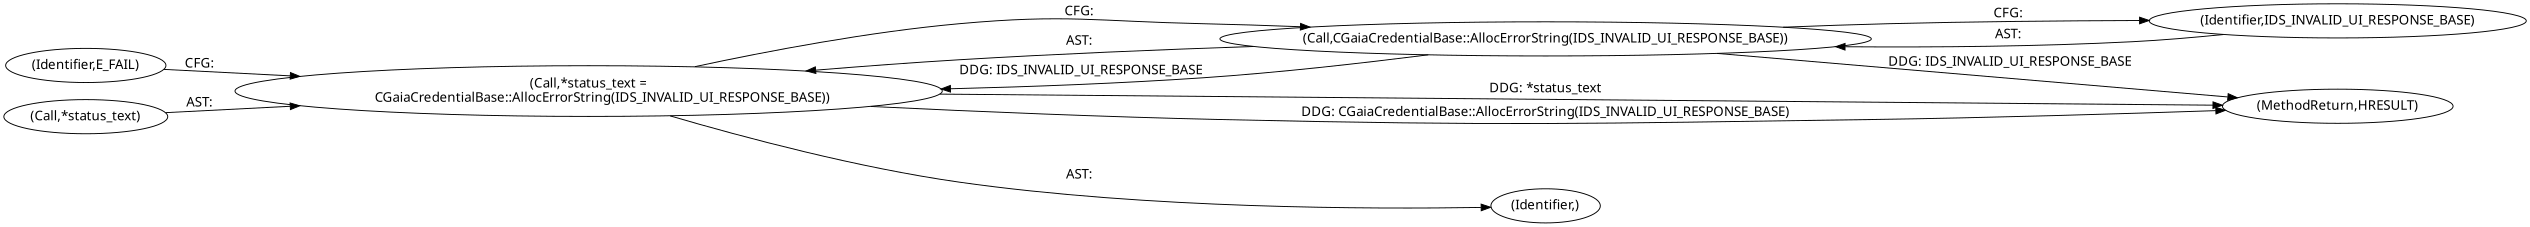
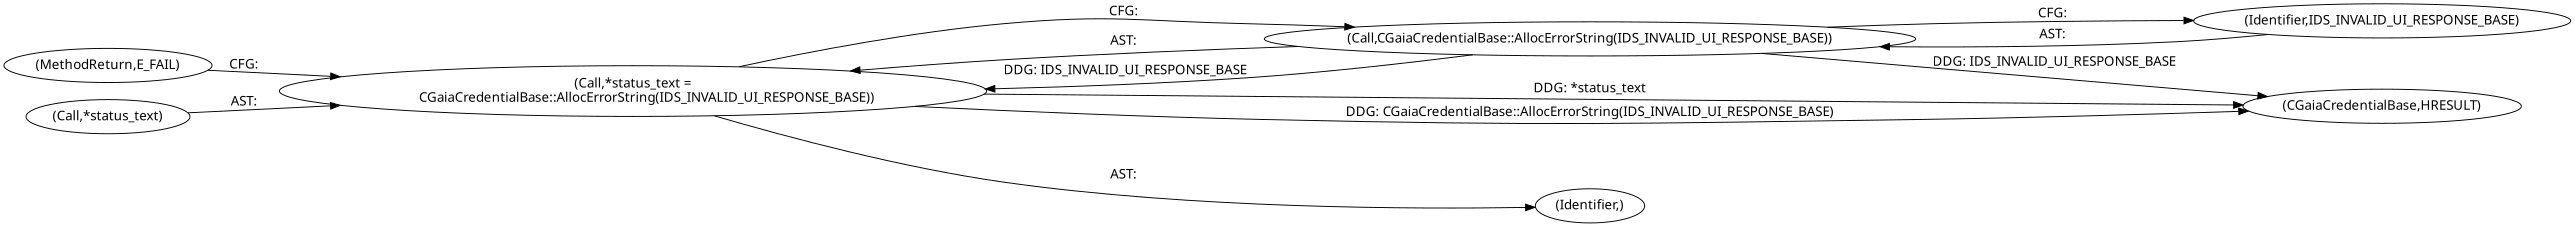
(86, 65) -> (108, 65)
(2338, 106) -> (2382, 106)
